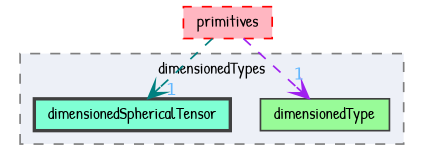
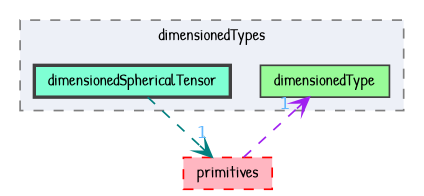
(185, 64) -> (174, 121)
